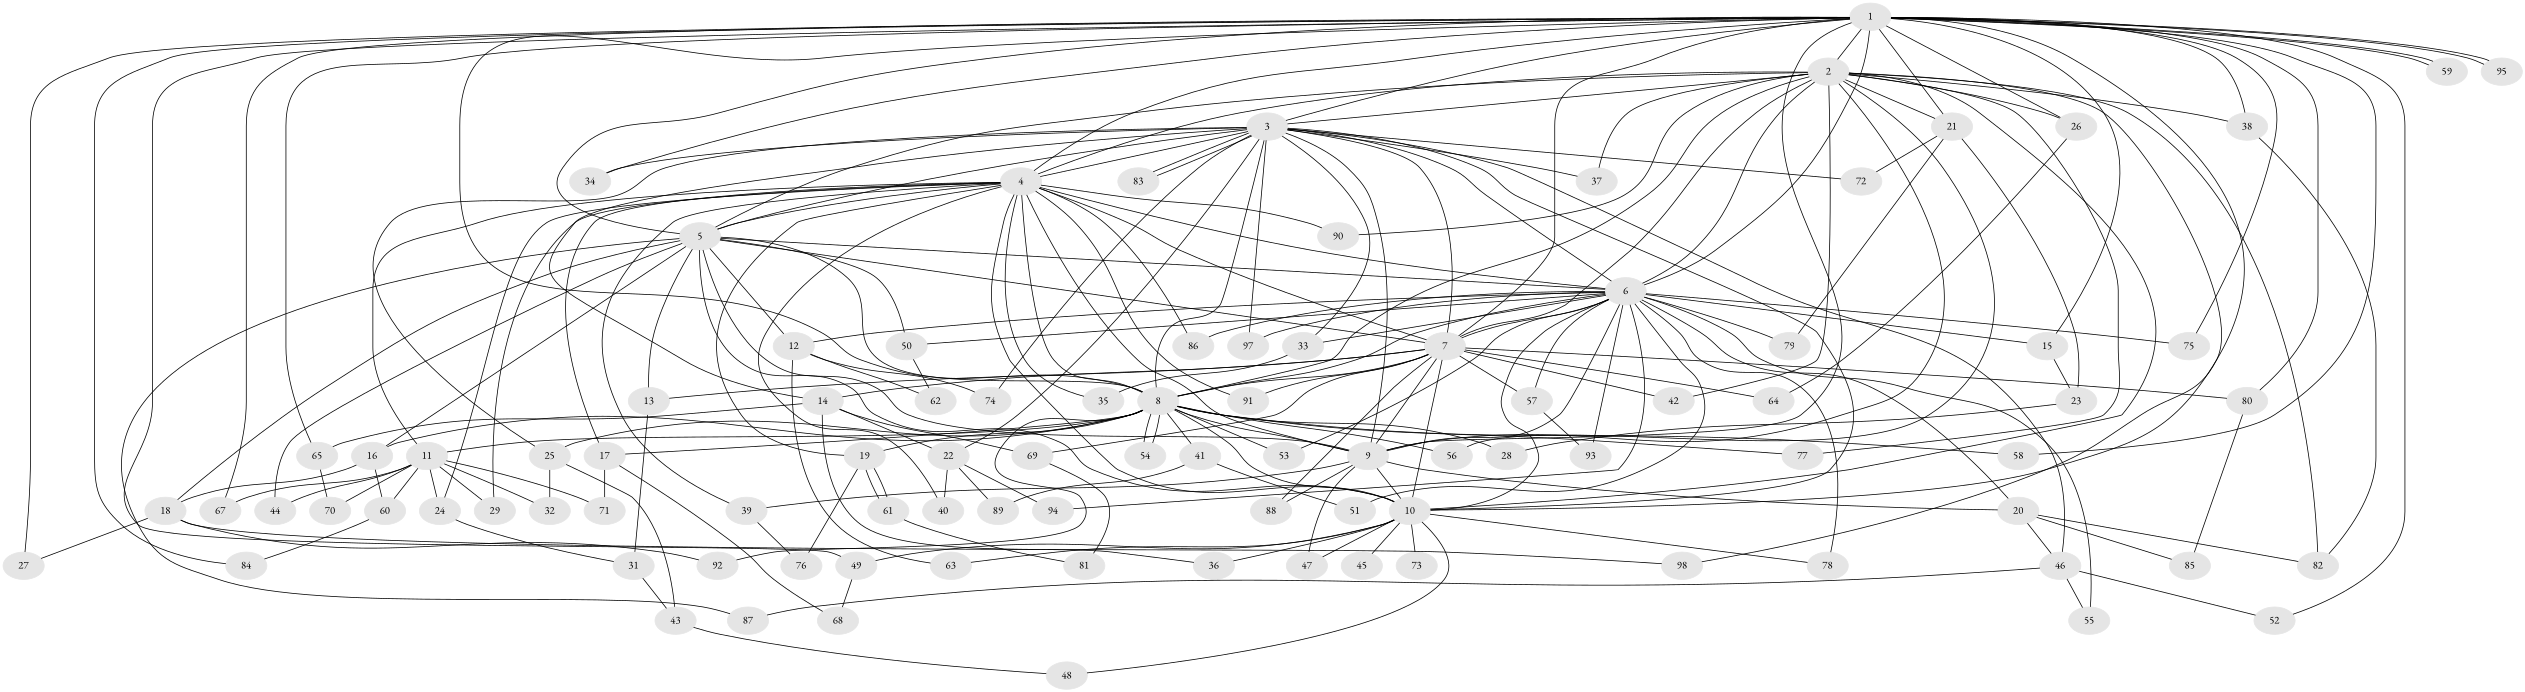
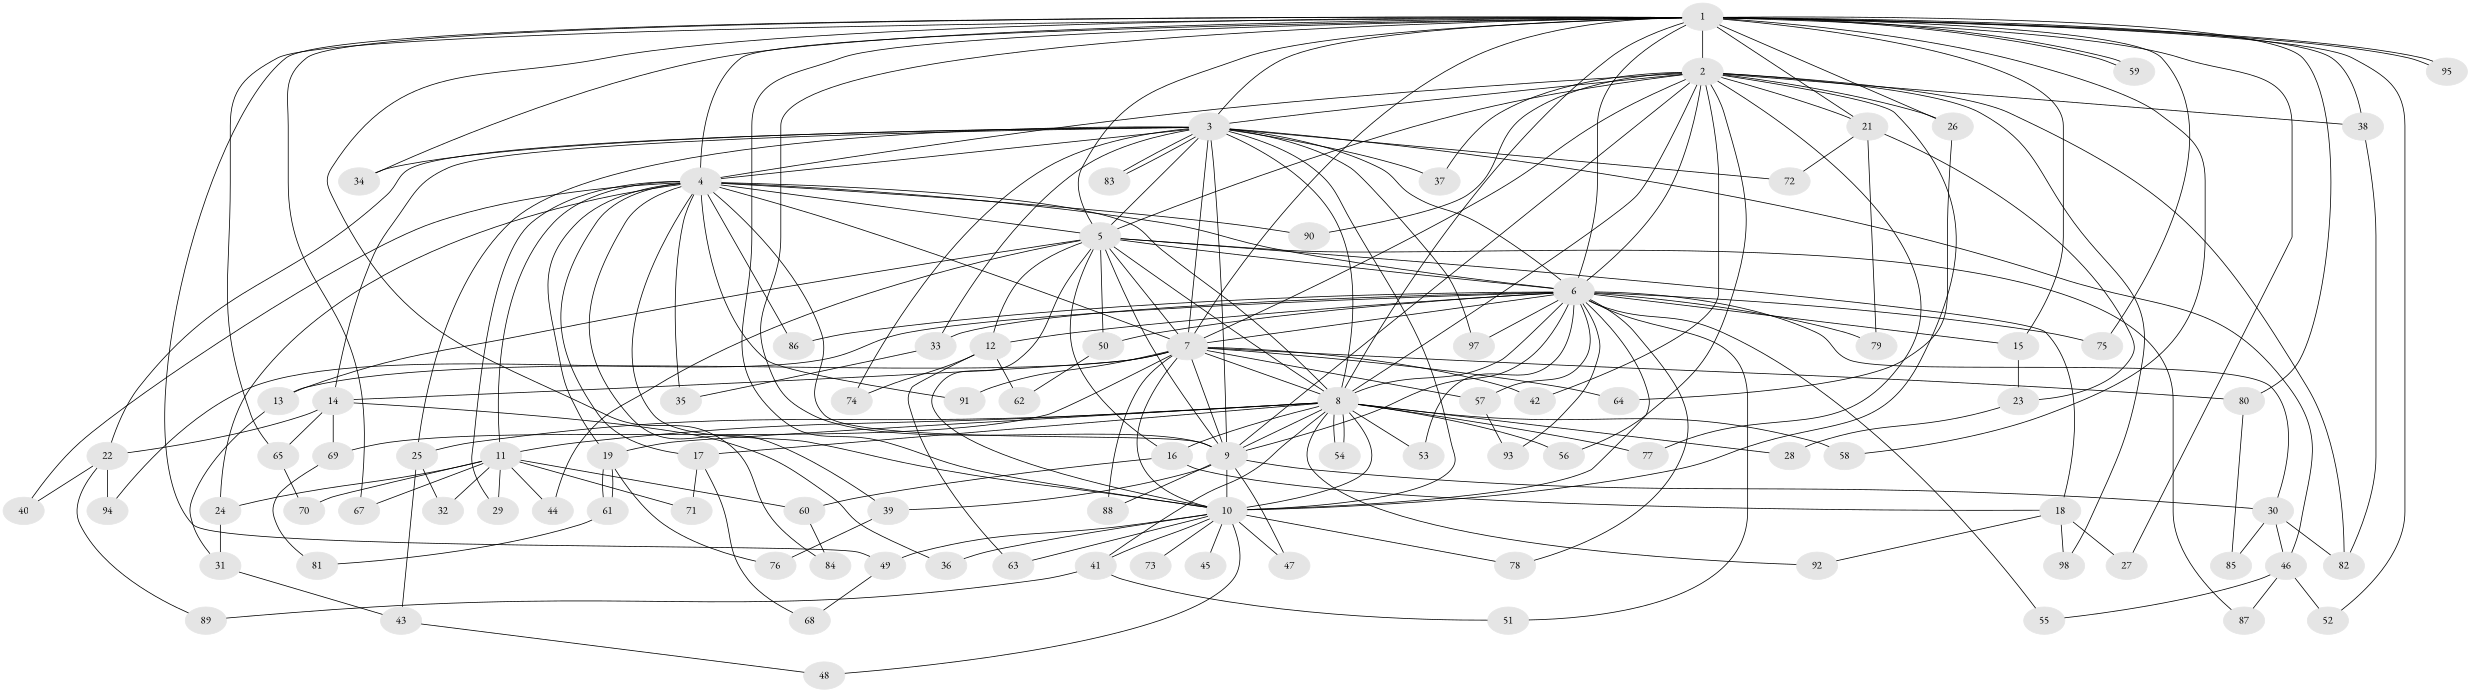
(2018, 511) -> (2273, 511)
none -> (1161, 538)
